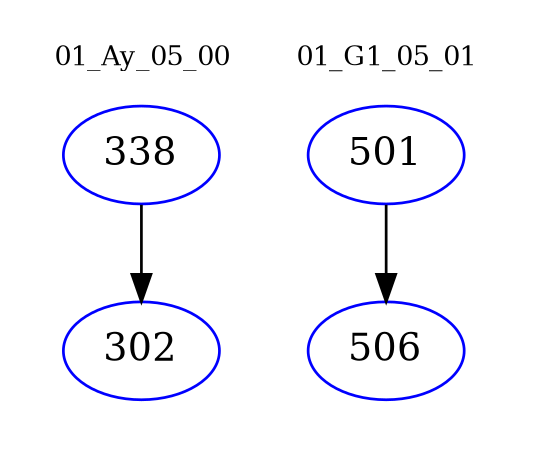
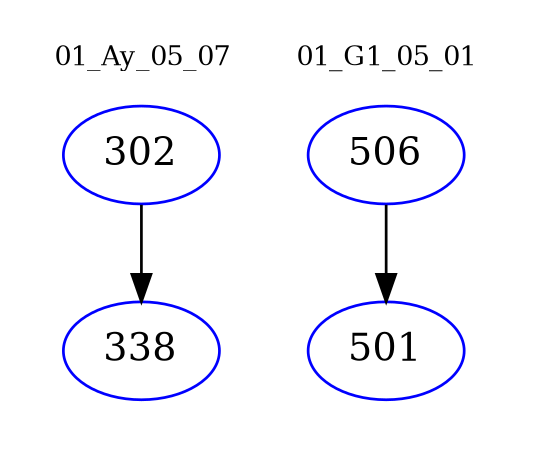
(143, 58) -> (143, 58)
(141, 240) -> (141, 240)
(386, 240) -> (386, 240)
